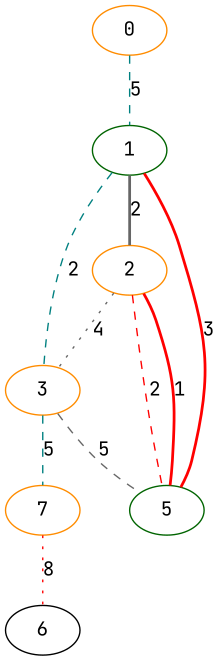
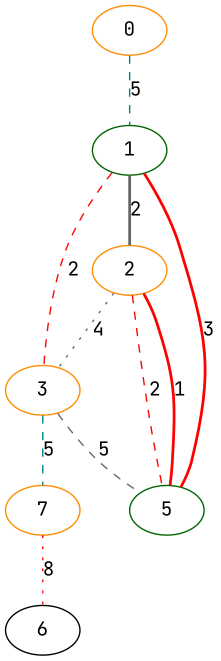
(62, 263) -> (62, 263)
